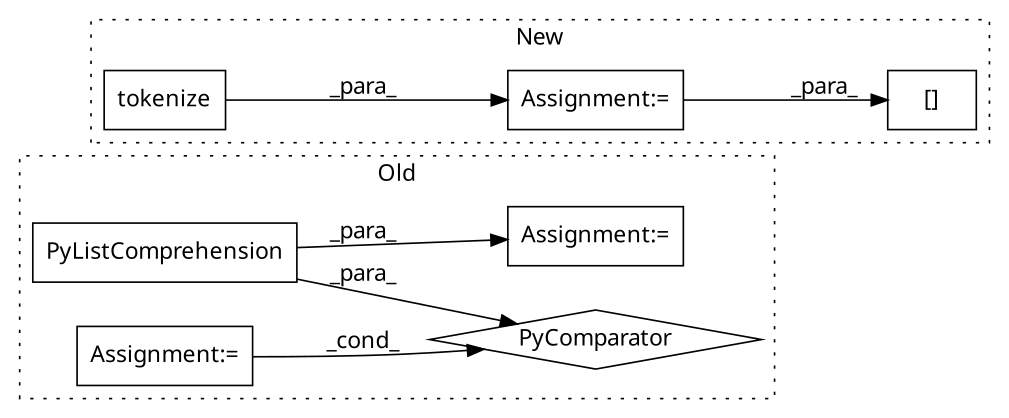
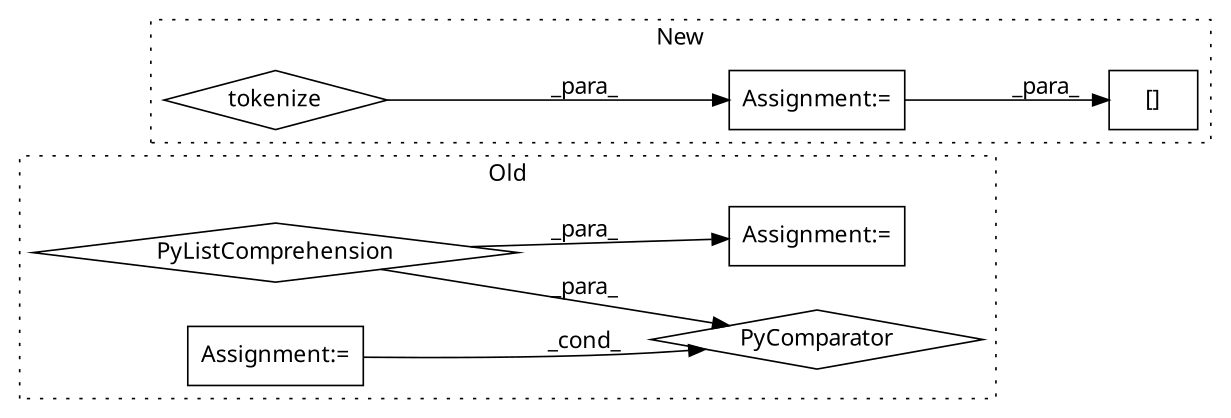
(165, 100) -> (276, 100)
(165, 253) -> (276, 253)
